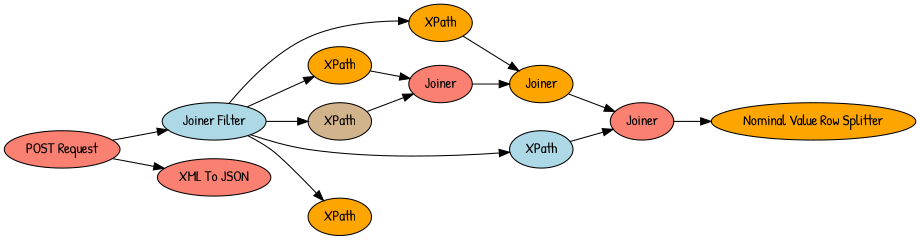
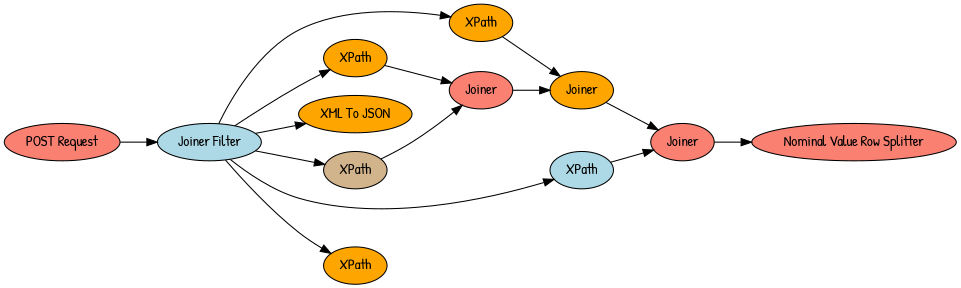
(814, 121) -> (854, 142)
(133, 163) -> (275, 129)
(214, 177) -> (355, 114)
